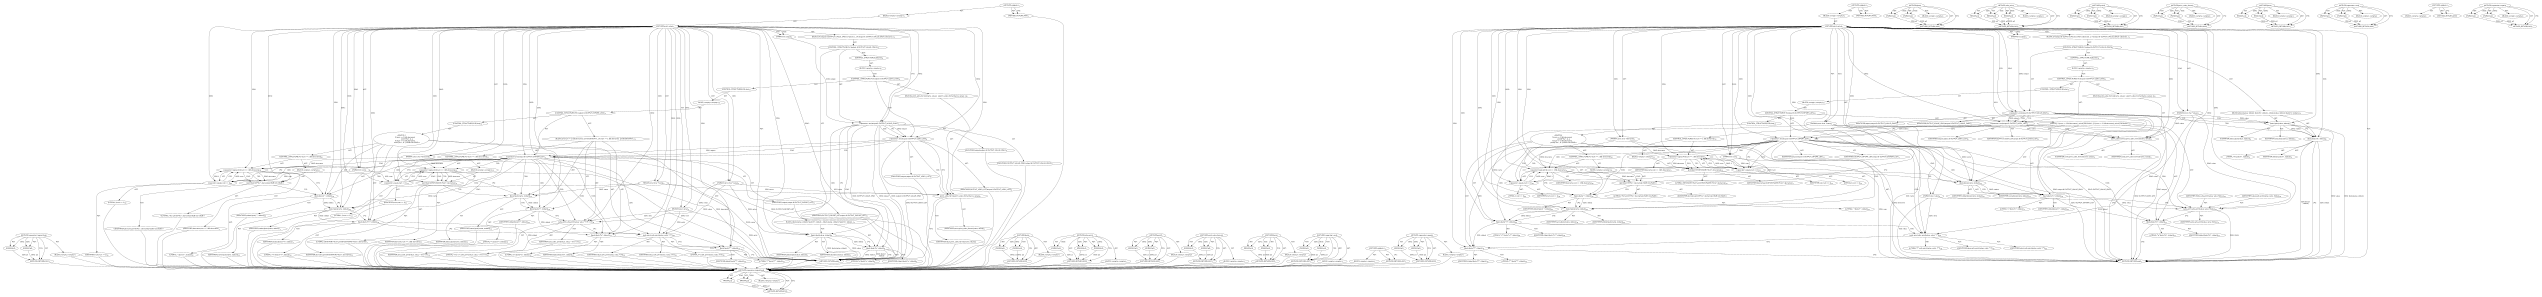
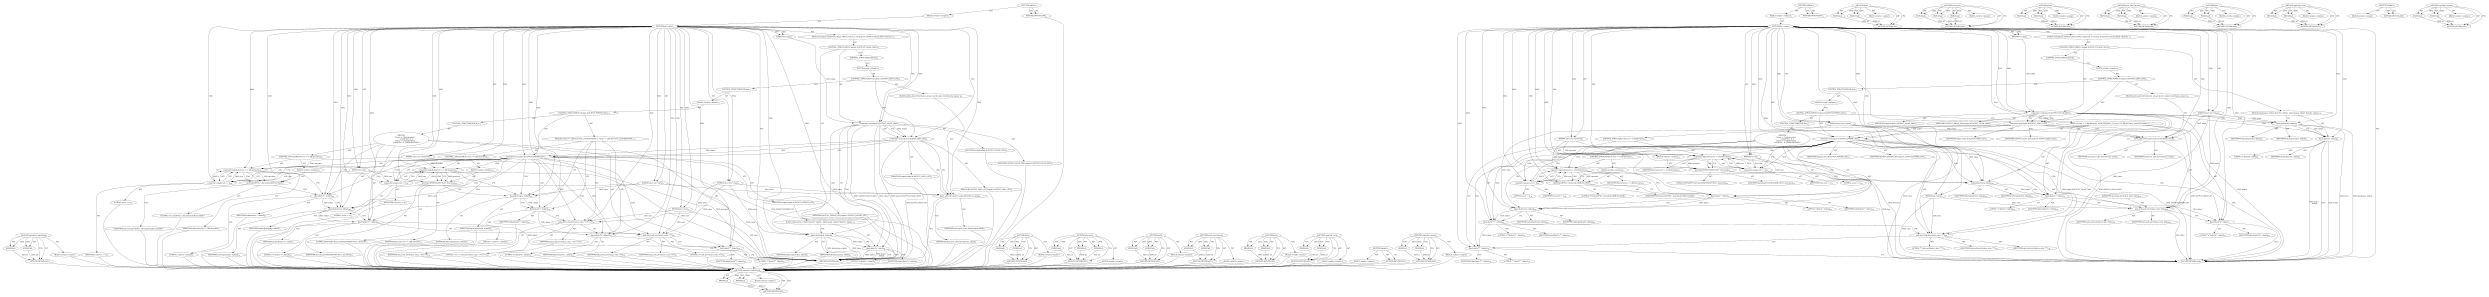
(2203, 202) -> (2151, 215)
